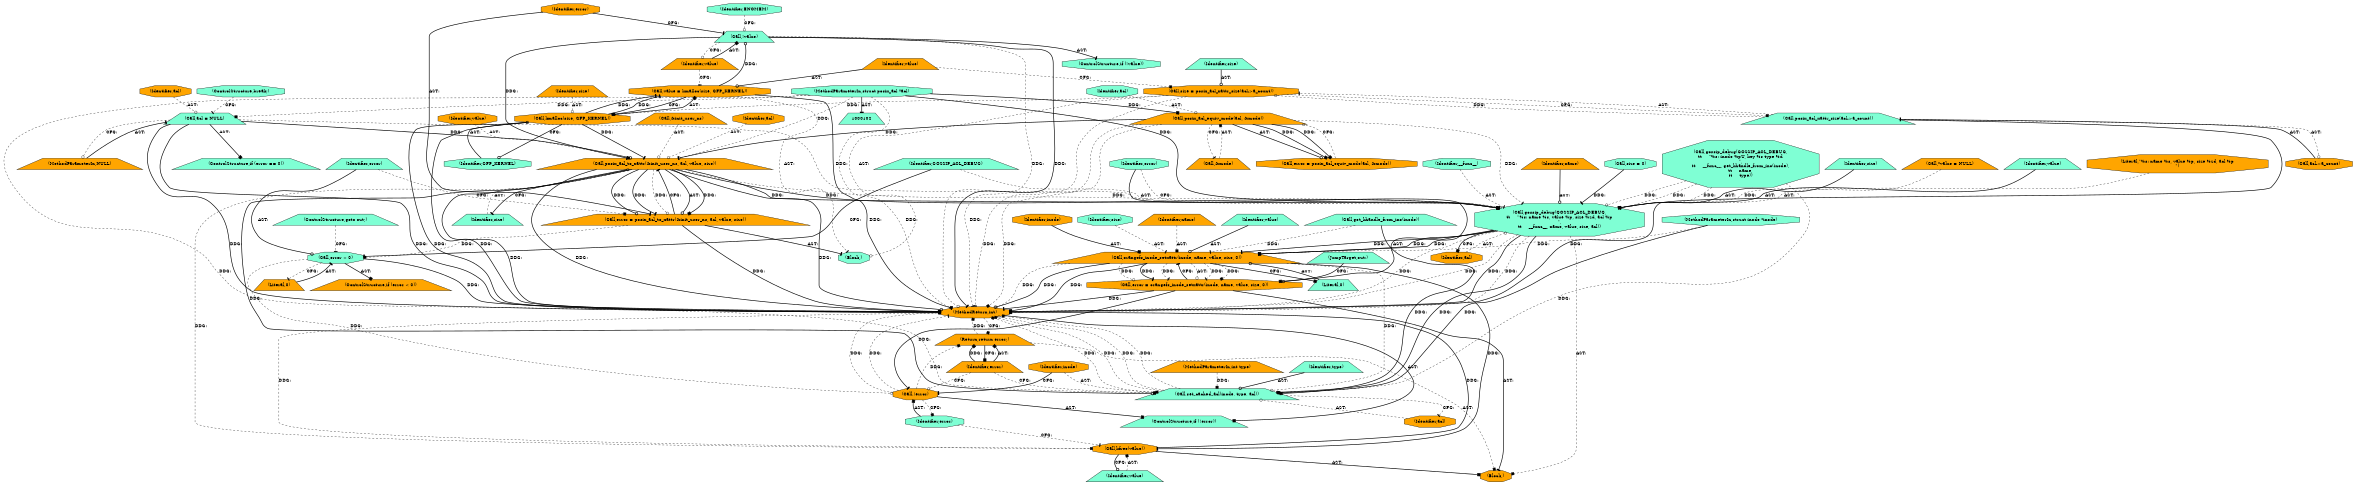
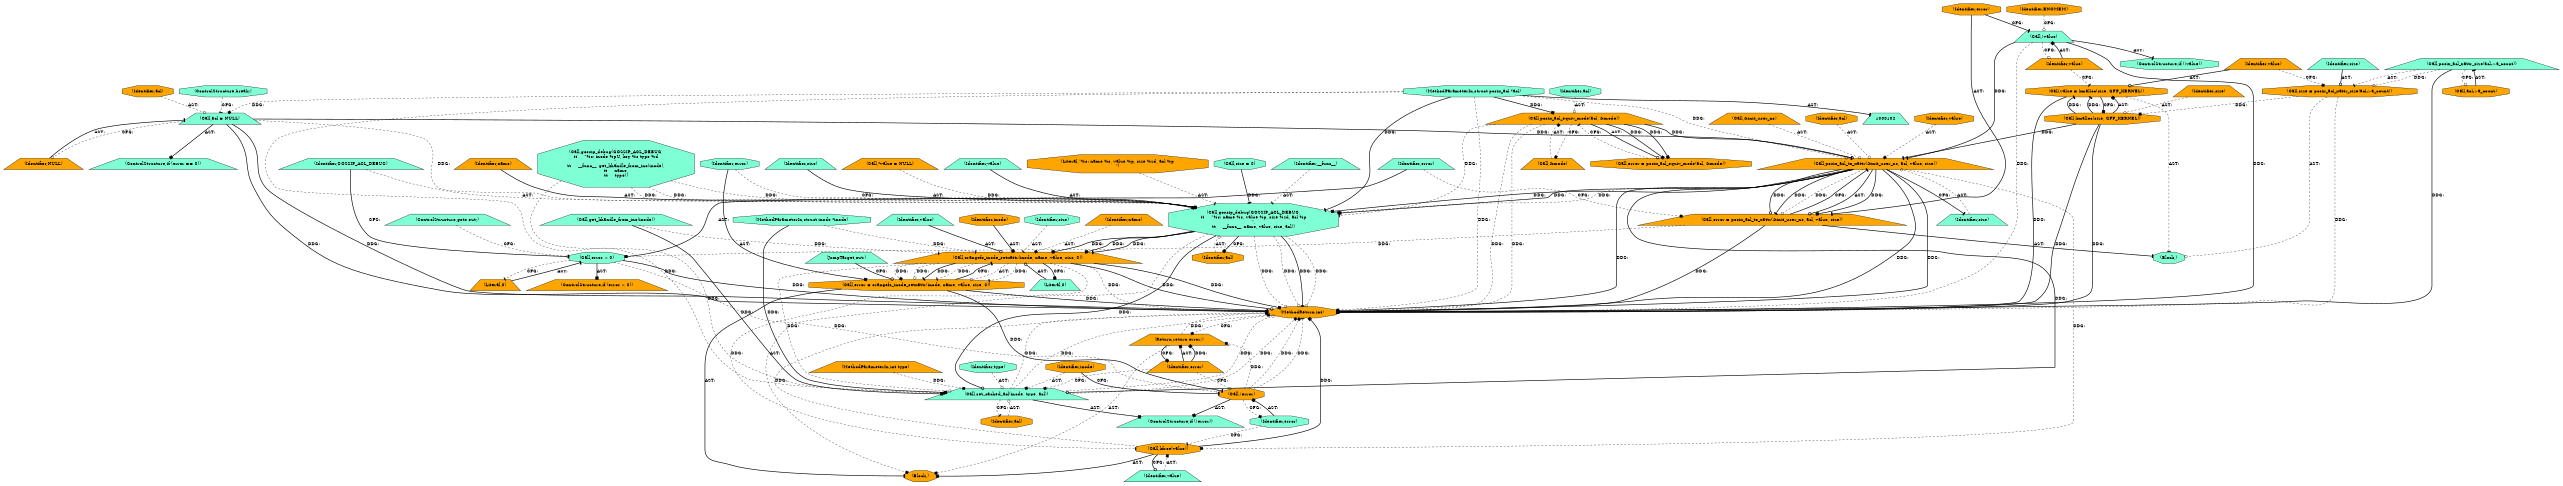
(744, 9) -> (2044, 9)
(741, 71) -> none
(1526, 105) -> none
(2317, 132) -> (2469, 78)
(1325, 137) -> (1612, 146)
(1208, 141) -> (1564, 140)
(80, 164) -> (44, 164)
(488, 164) -> none
(1457, 164) -> (1316, 164)
(336, 238) -> (509, 248)
(1311, 334) -> (1085, 409)
(1326, 367) -> (988, 367)
(1273, 380) -> (997, 380)
(1471, 422) -> (738, 340)
